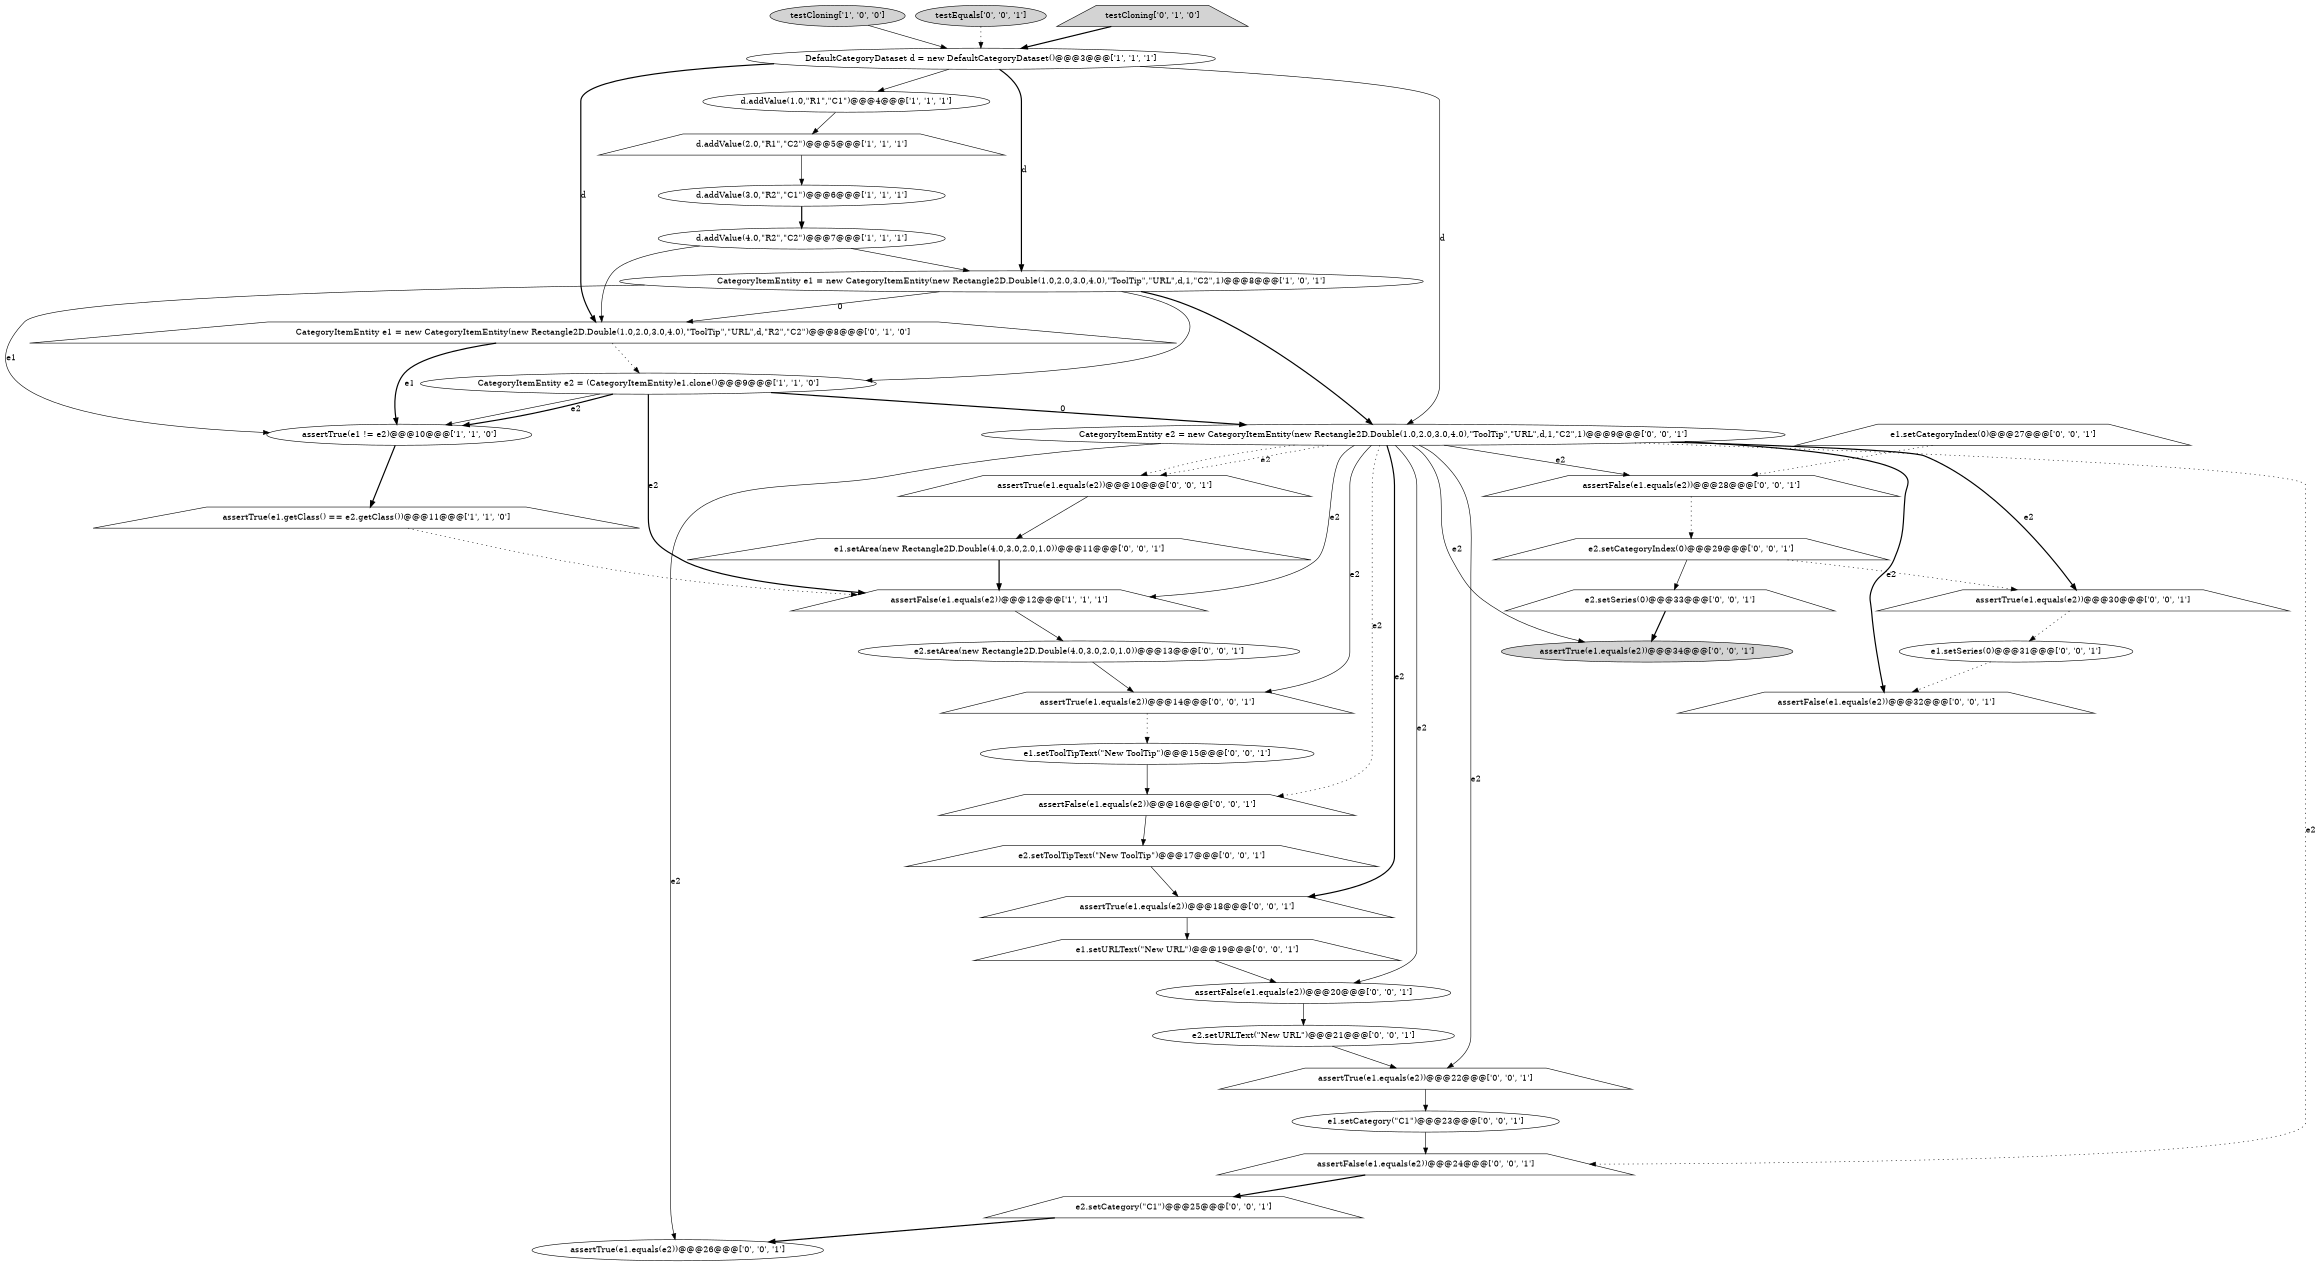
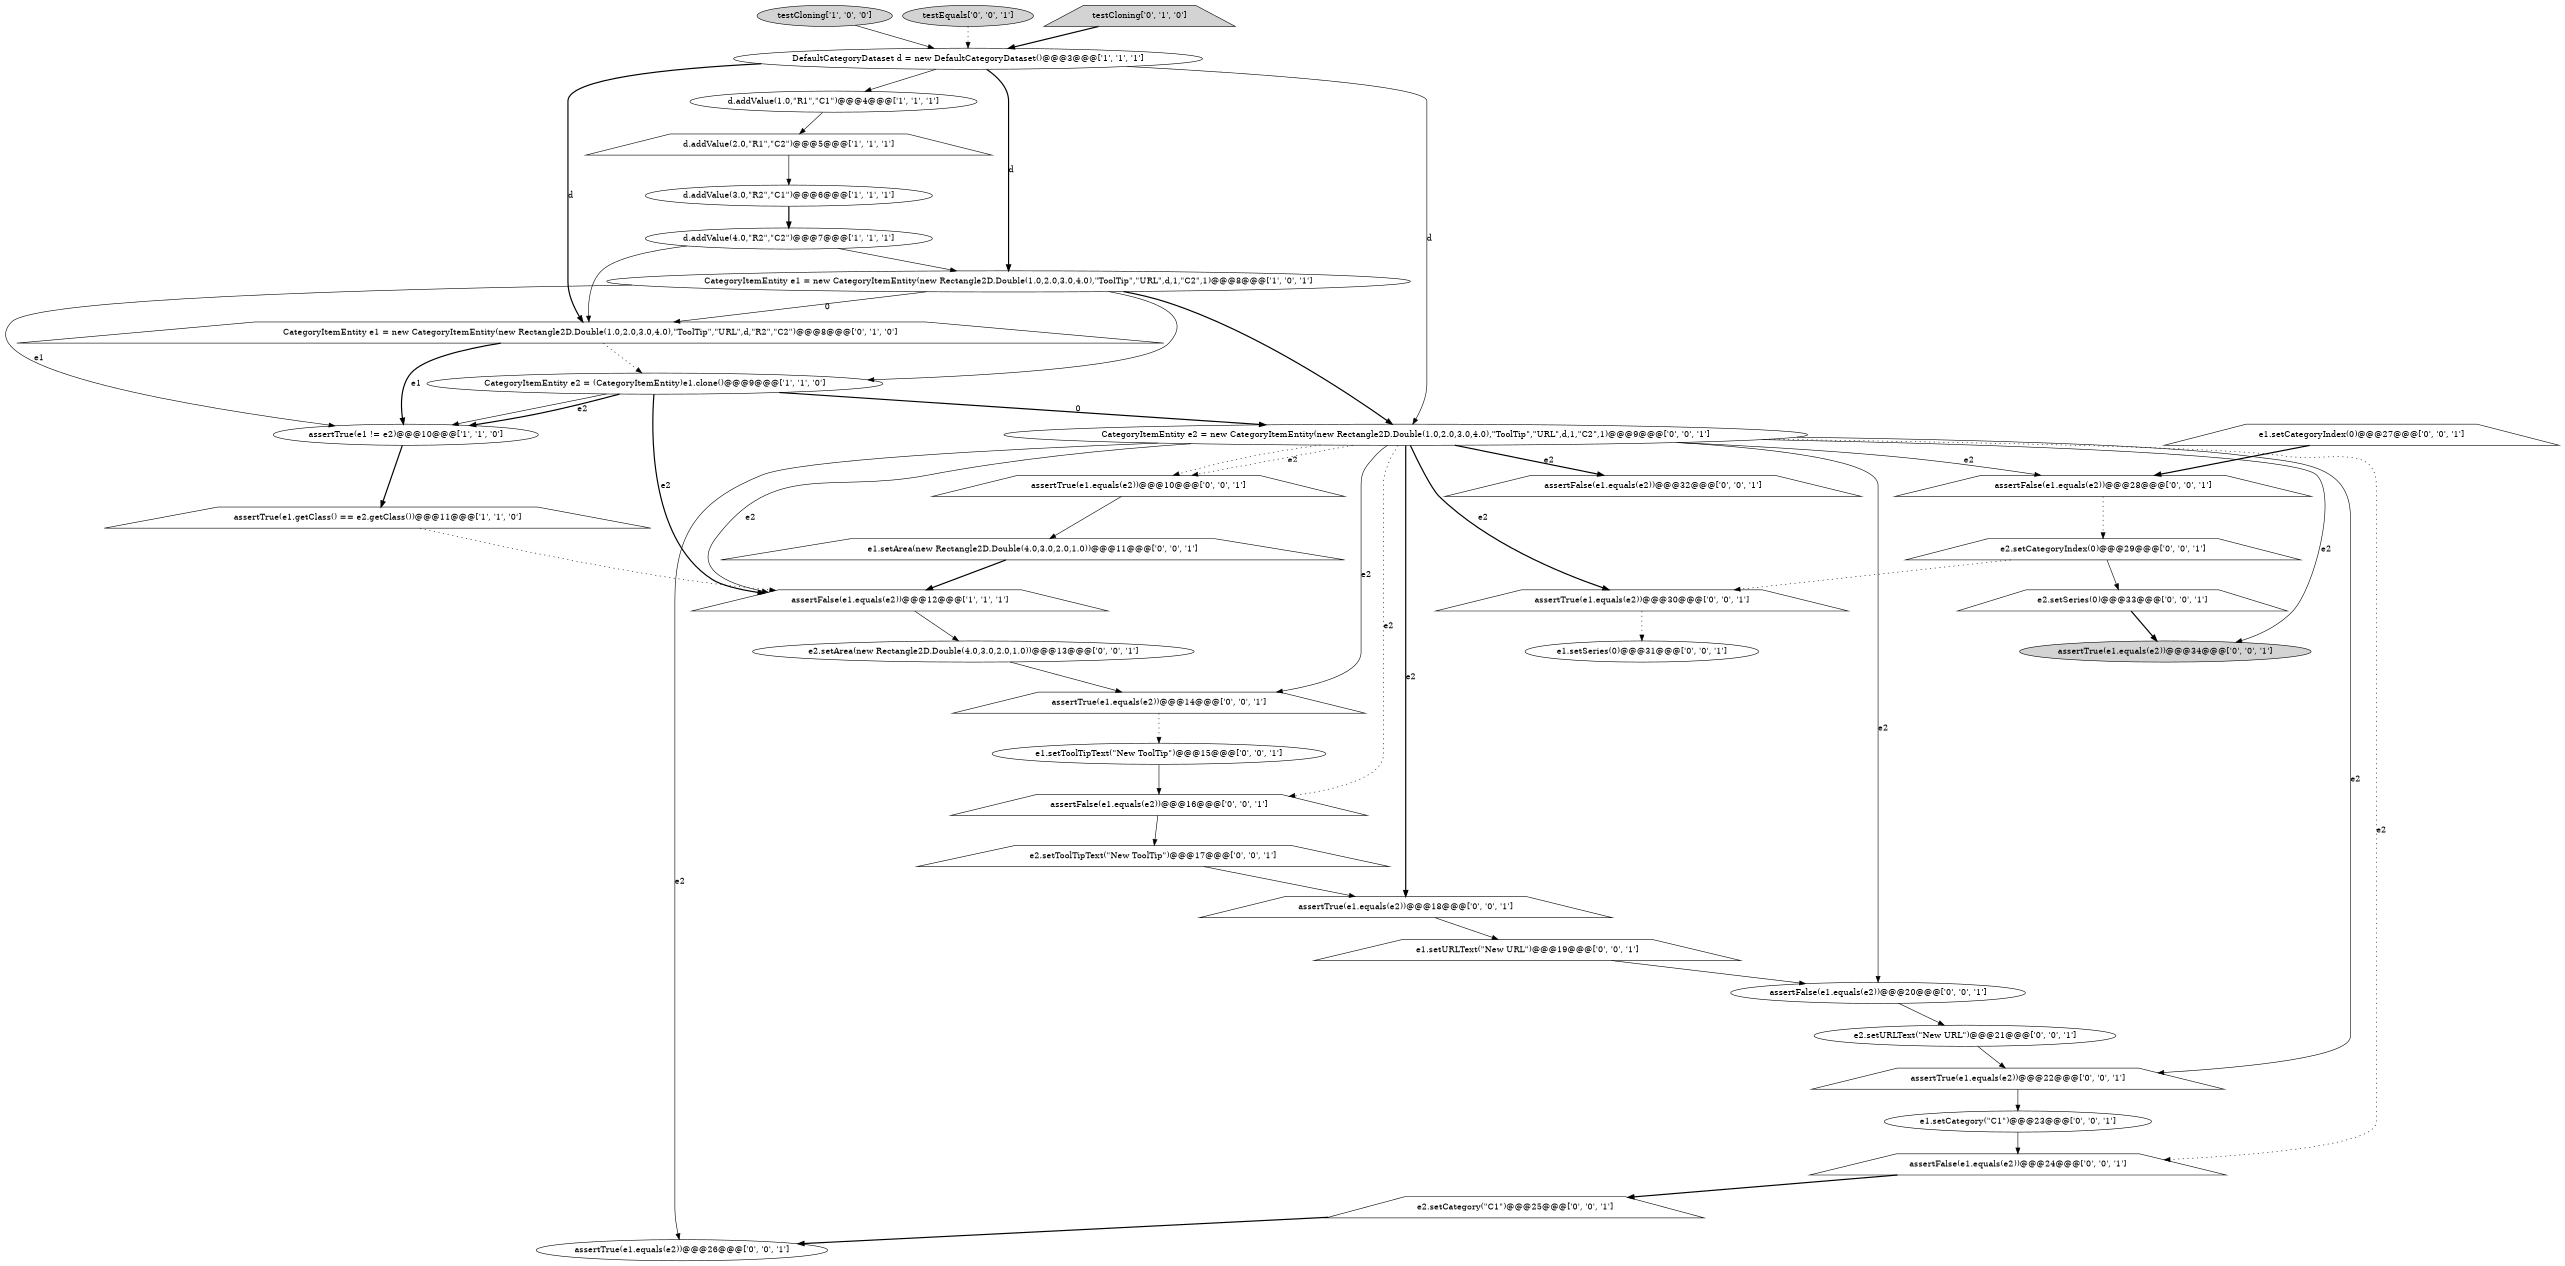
(1841, 461) -> (2220, 463)
(1954, 676) -> none
